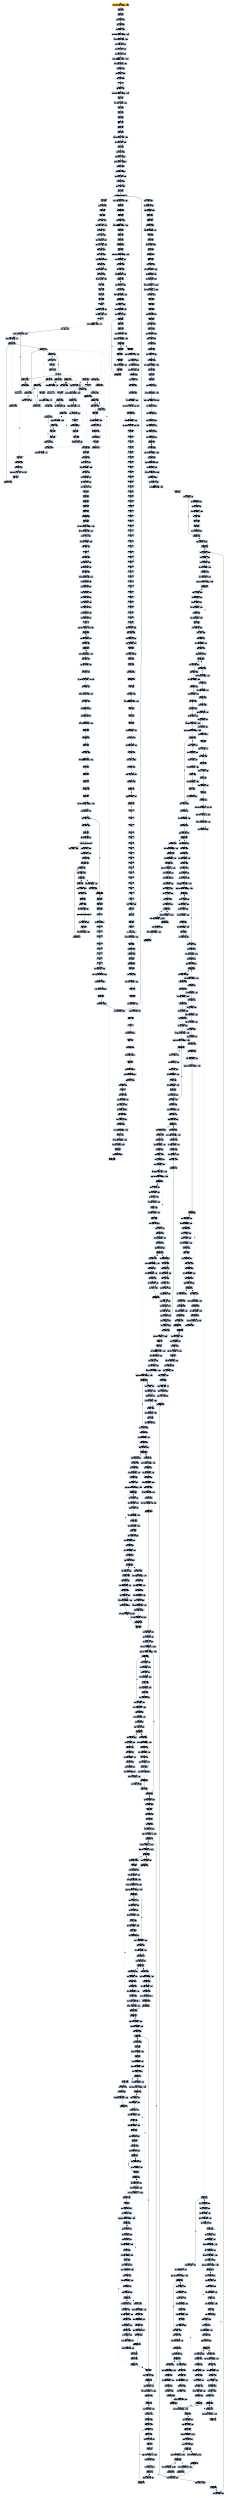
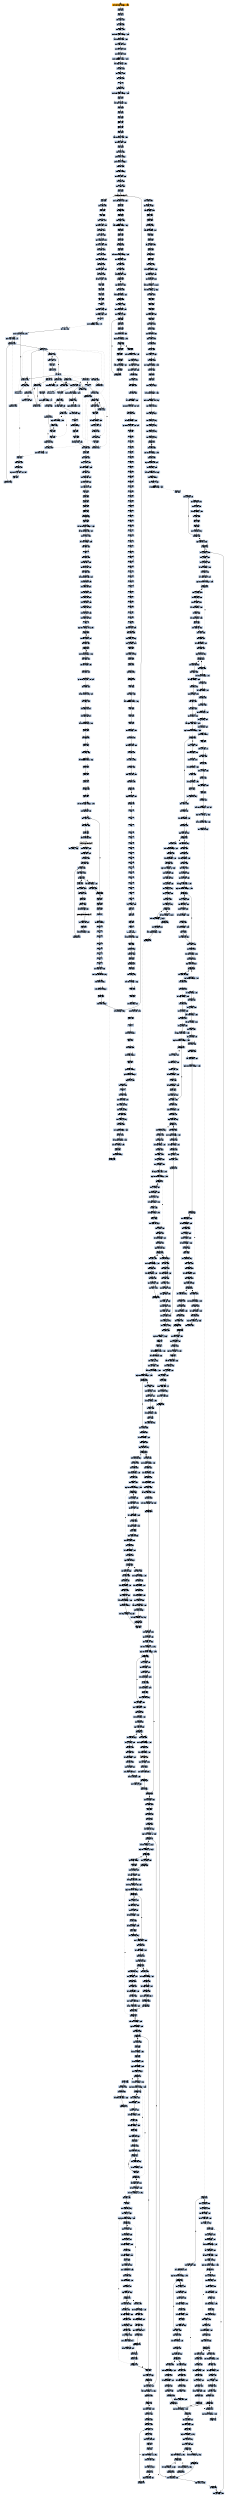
(191, 985) -> none
